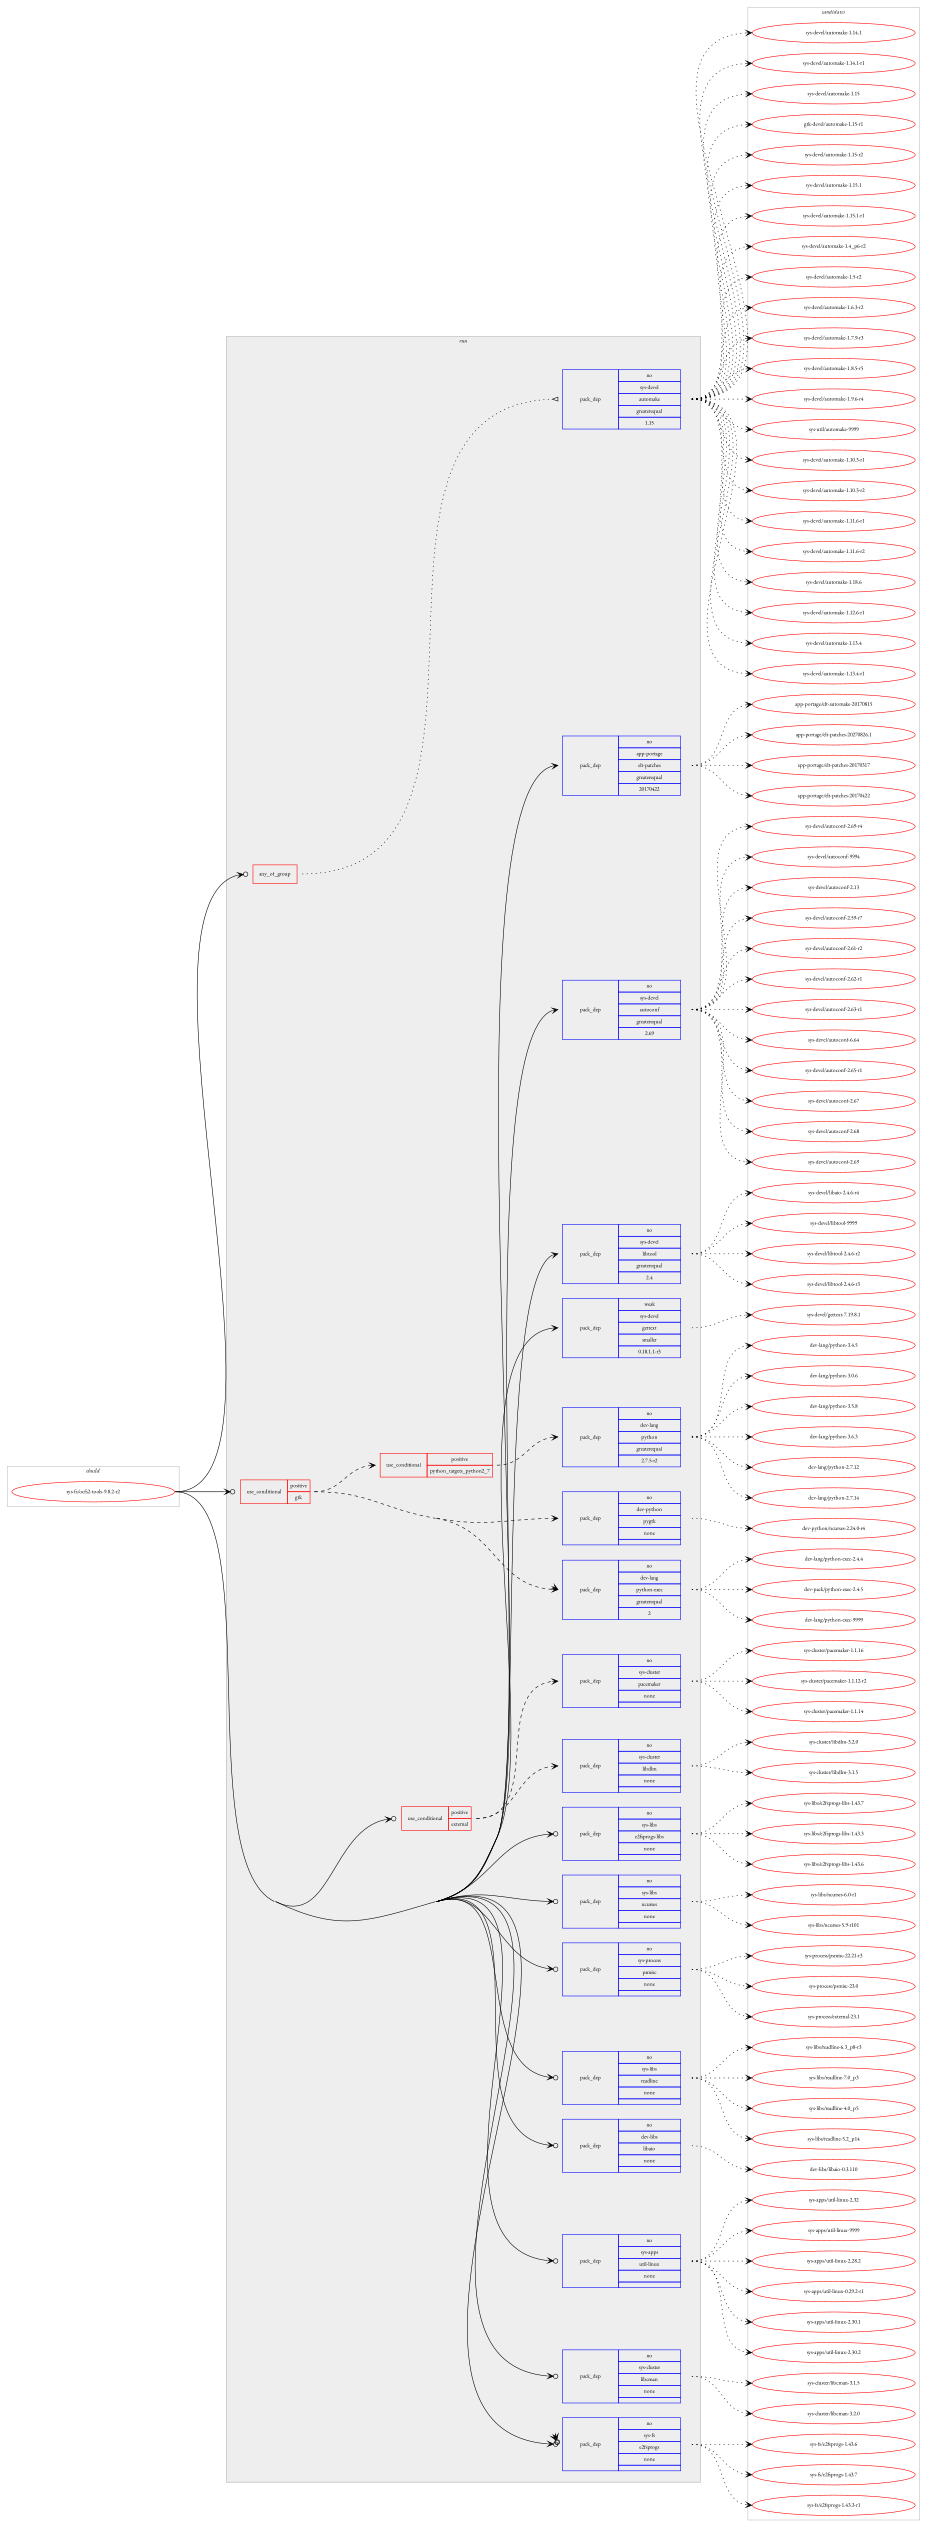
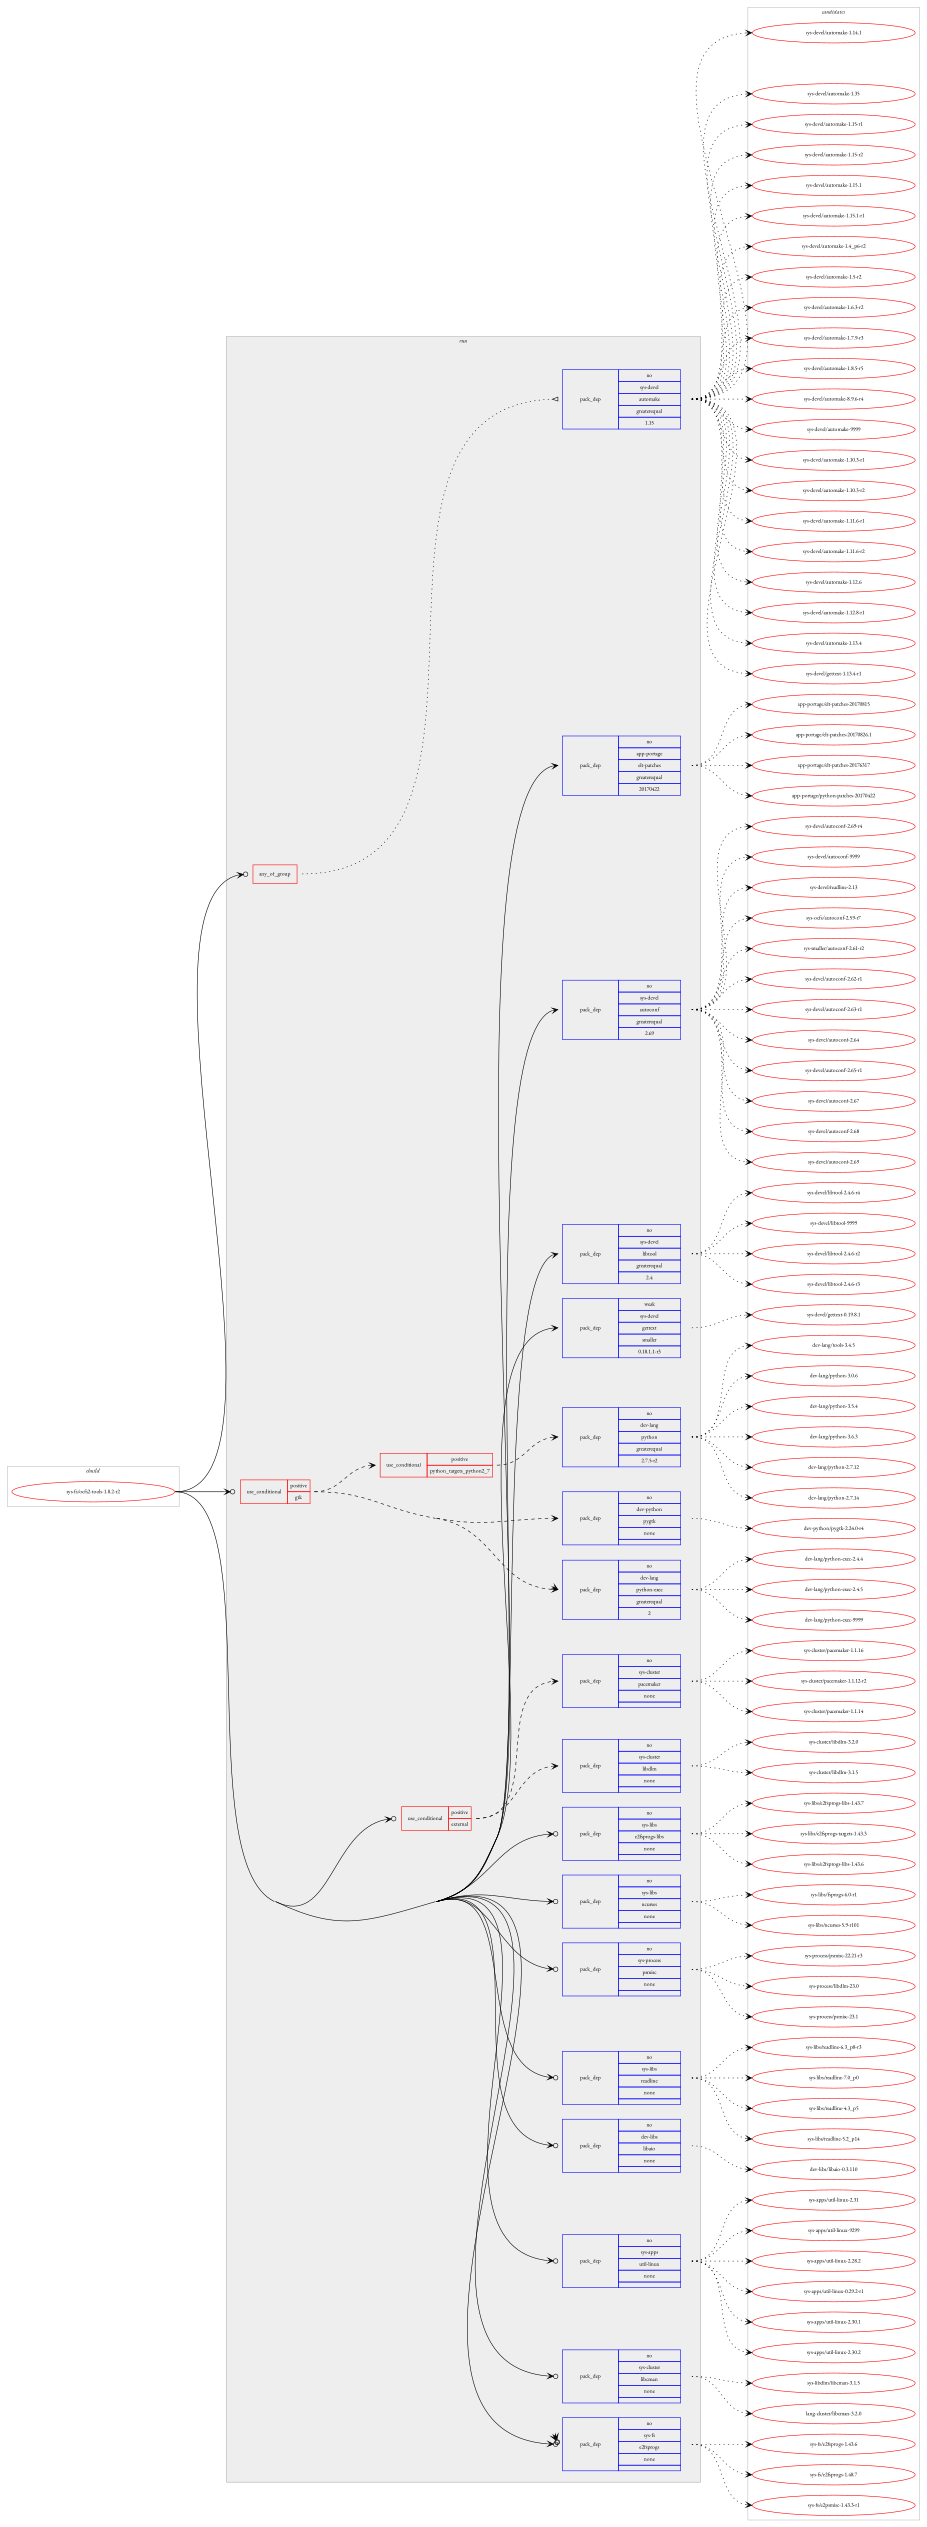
(834, 63) -> none
(834, 94) -> (834, 94)
(834, 124) -> (834, 124)
(834, 399) -> (834, 399)
(834, 430) -> (834, 430)
(834, 582) -> (834, 582)
(834, 613) -> (834, 613)
(834, 674) -> (834, 674)
(834, 704) -> (834, 704)
(834, 735) -> (834, 735)
(834, 765) -> (834, 765)
(834, 796) -> (834, 796)
(834, 857) -> (834, 857)
(834, 887) -> (834, 887)
(834, 918) -> (834, 918)
(834, 949) -> (834, 949)
(834, 1040) -> (834, 1040)
(834, 1193) -> (834, 1193)
(834, 1315) -> (834, 1315)
(834, 1345) -> (834, 1345)
(834, 1406) -> (834, 1406)
(93, 1492) -> (93, 1492)
(834, 1529) -> (834, 1529)
(834, 1590) -> (834, 1590)
(834, 1834) -> (834, 1834)
(834, 1895) -> (834, 1895)
(834, 1986) -> (834, 1986)
(834, 2017) -> (834, 2017)
(834, 2078) -> (834, 2078)
(834, 2108) -> (834, 2108)
(834, 2200) -> (834, 2200)
(834, 2231) -> (834, 2231)
(834, 2383) -> (834, 2383)
(834, 2414) -> (834, 2414)
(834, 2475) -> (834, 2475)
(834, 2505) -> (834, 2505)
